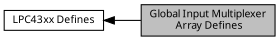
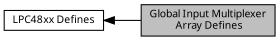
(54, 20) -> (54, 20)
